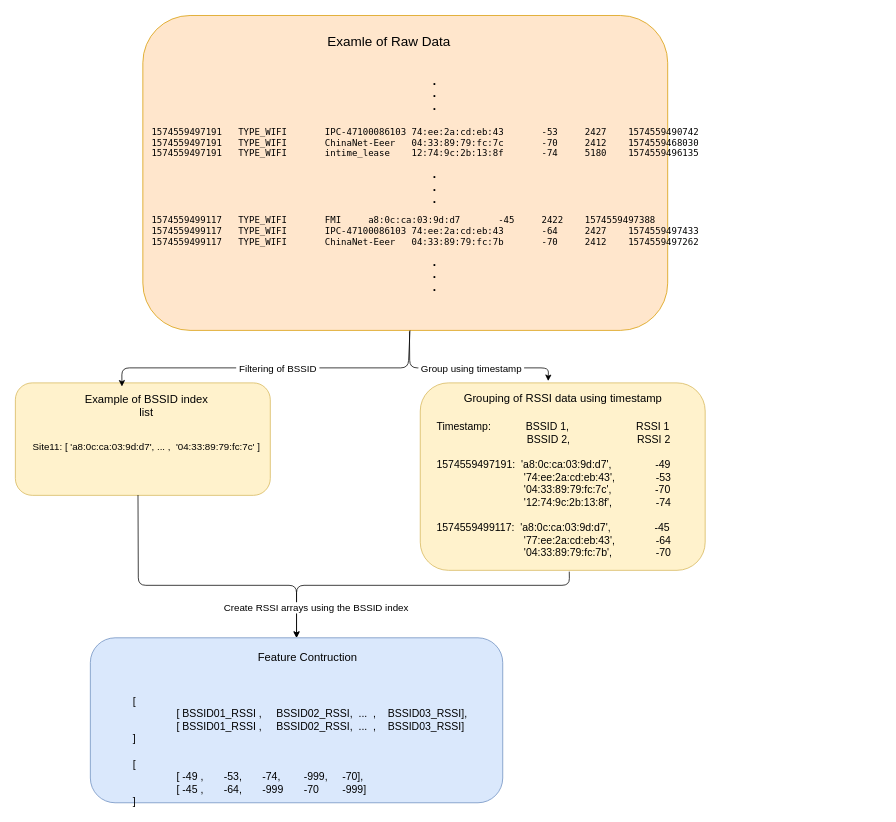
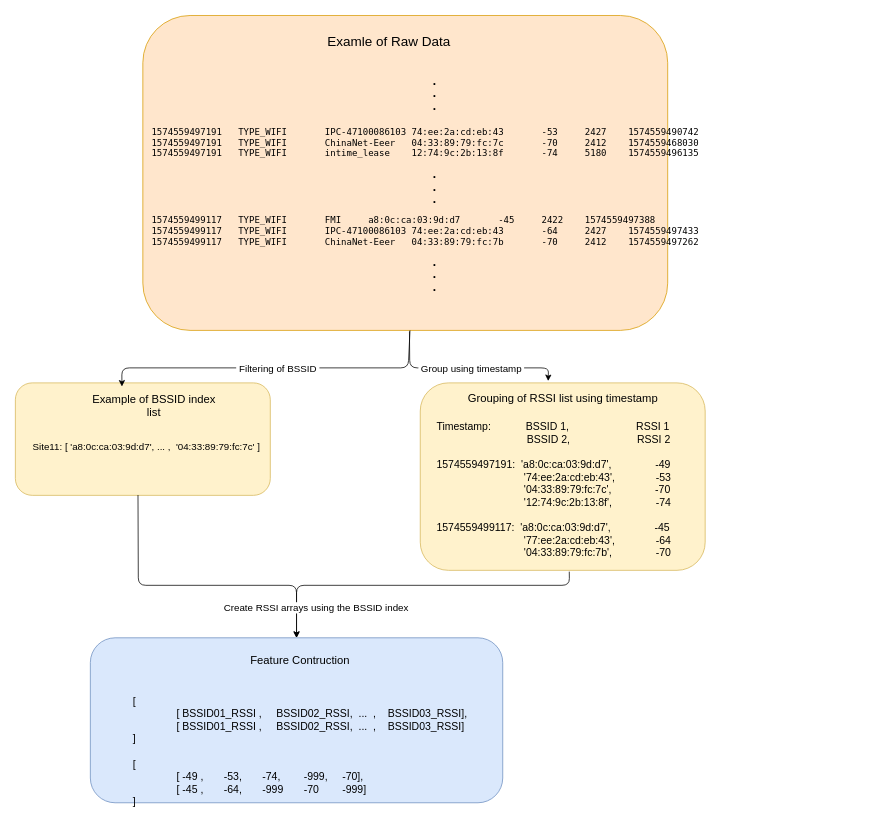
(563, 398) -> (563, 398)
(147, 405) -> (154, 405)
(308, 657) -> (300, 660)
